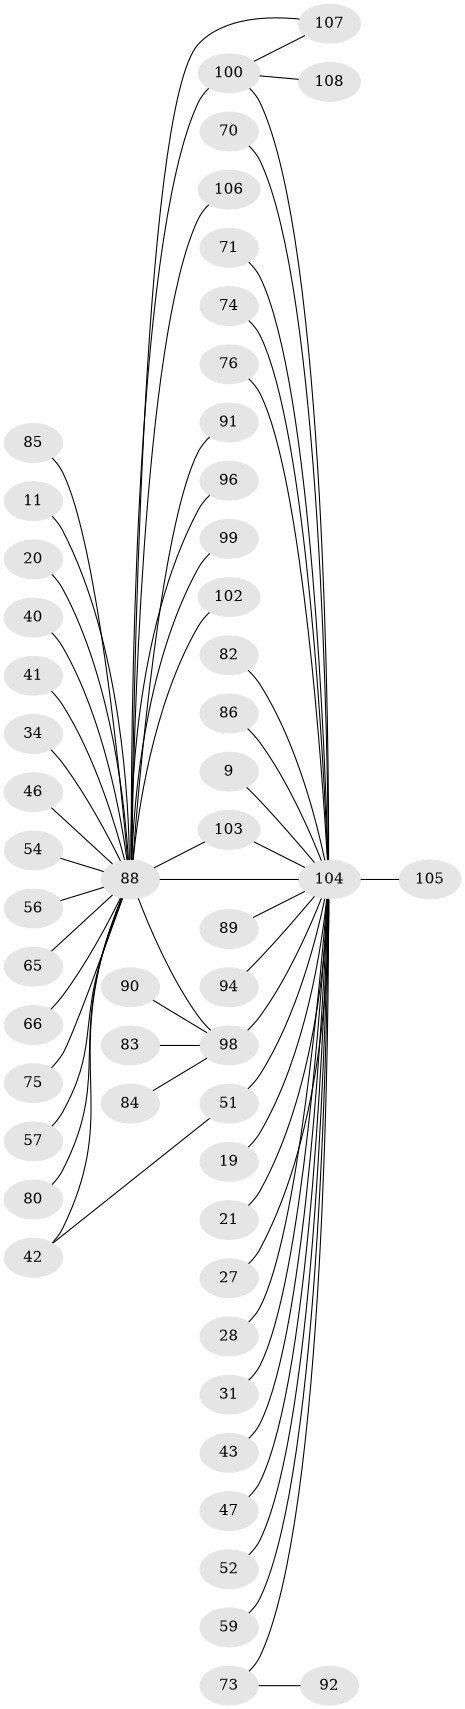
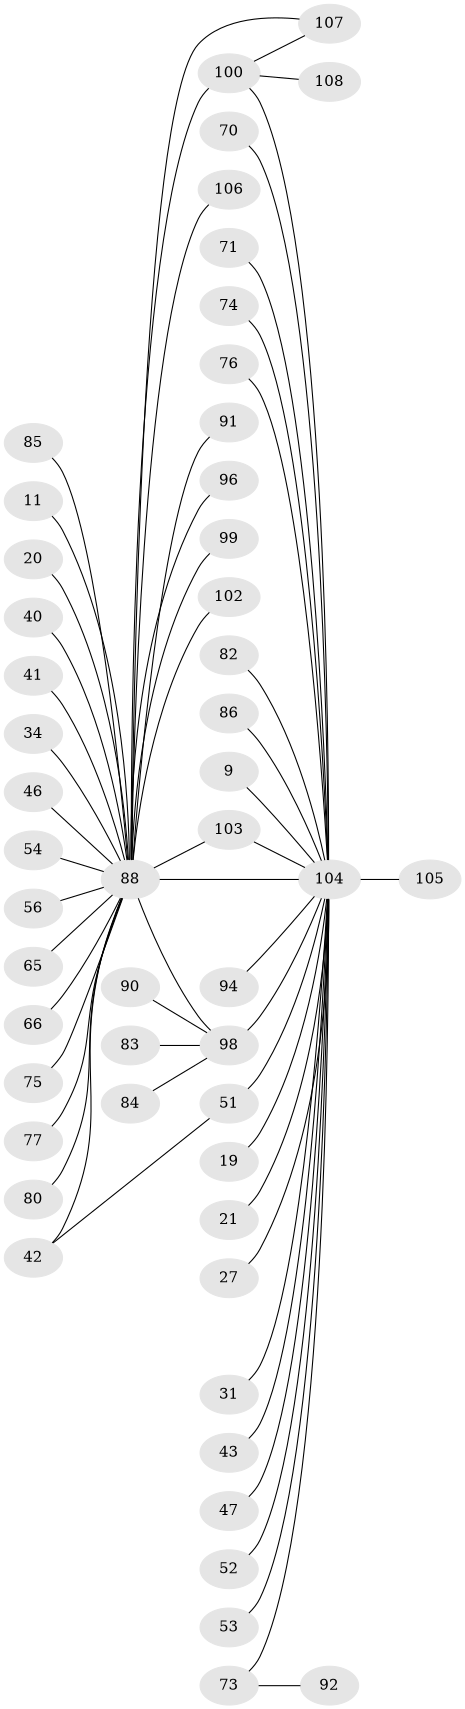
(229, 929) -> none
(33, 1141) -> (33, 1141)
(229, 1336) -> none
(229, 1627) -> (229, 1627)
